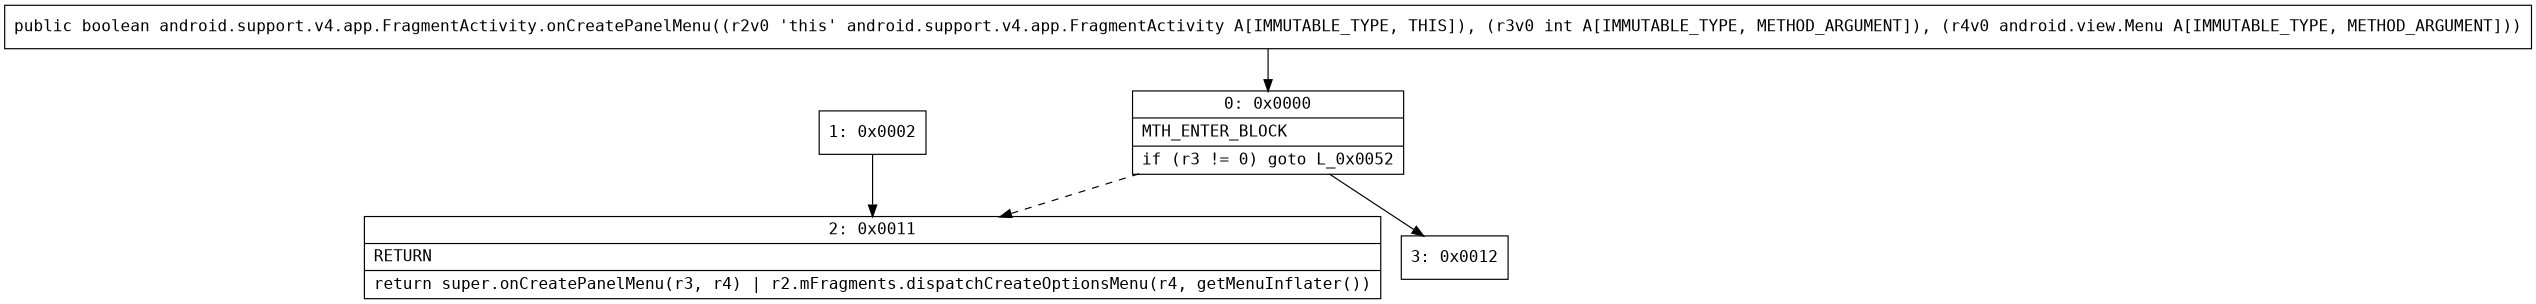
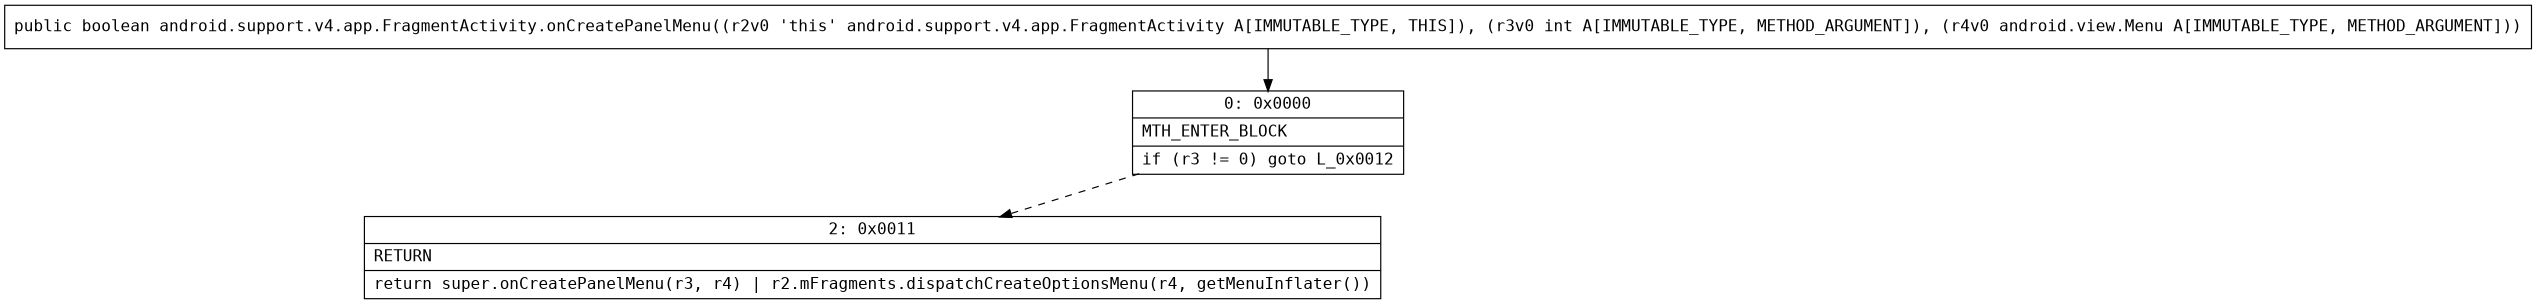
(873, 133) -> none
(1268, 160) -> (1268, 160)
(1455, 258) -> none
